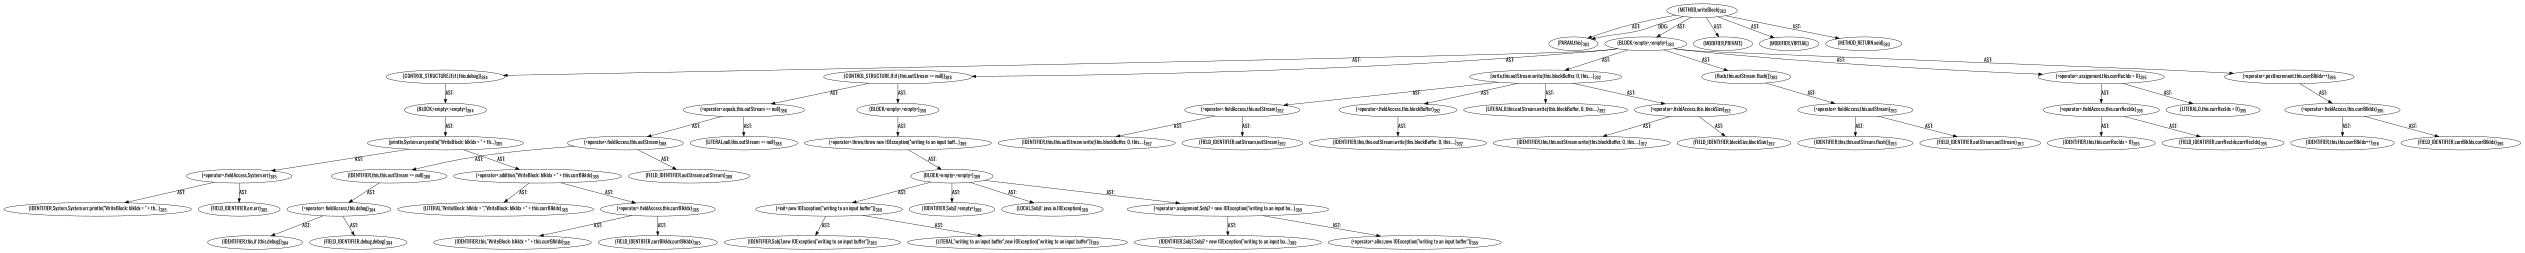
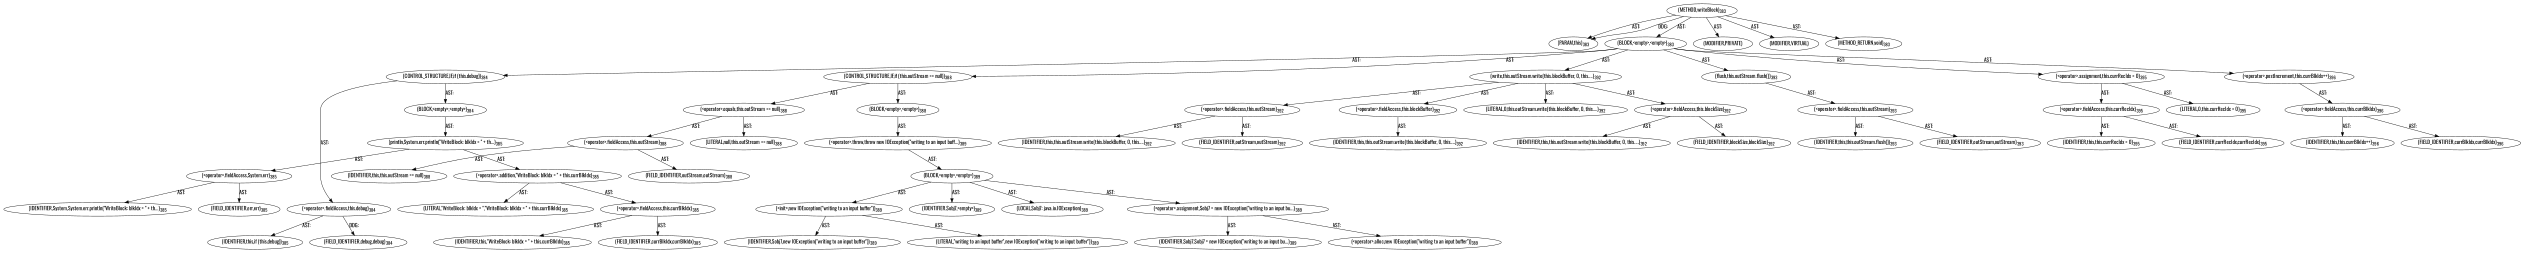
(366, 192) -> (321, 113)
(355, 226) -> (355, 226)
(285, 242) -> (285, 242)
